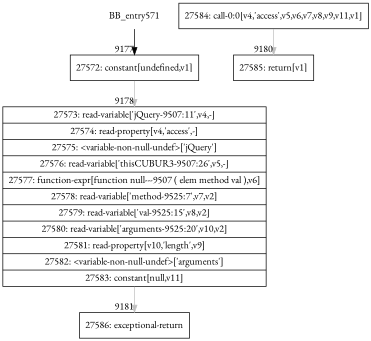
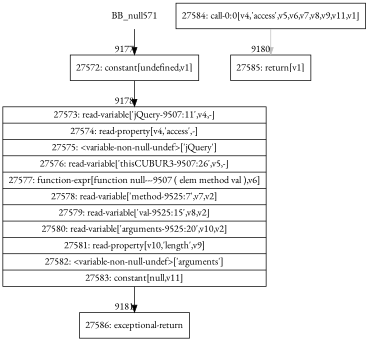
(134, 16) -> (134, 16)
(134, 90) -> (134, 90)
(134, 296) -> (134, 296)
